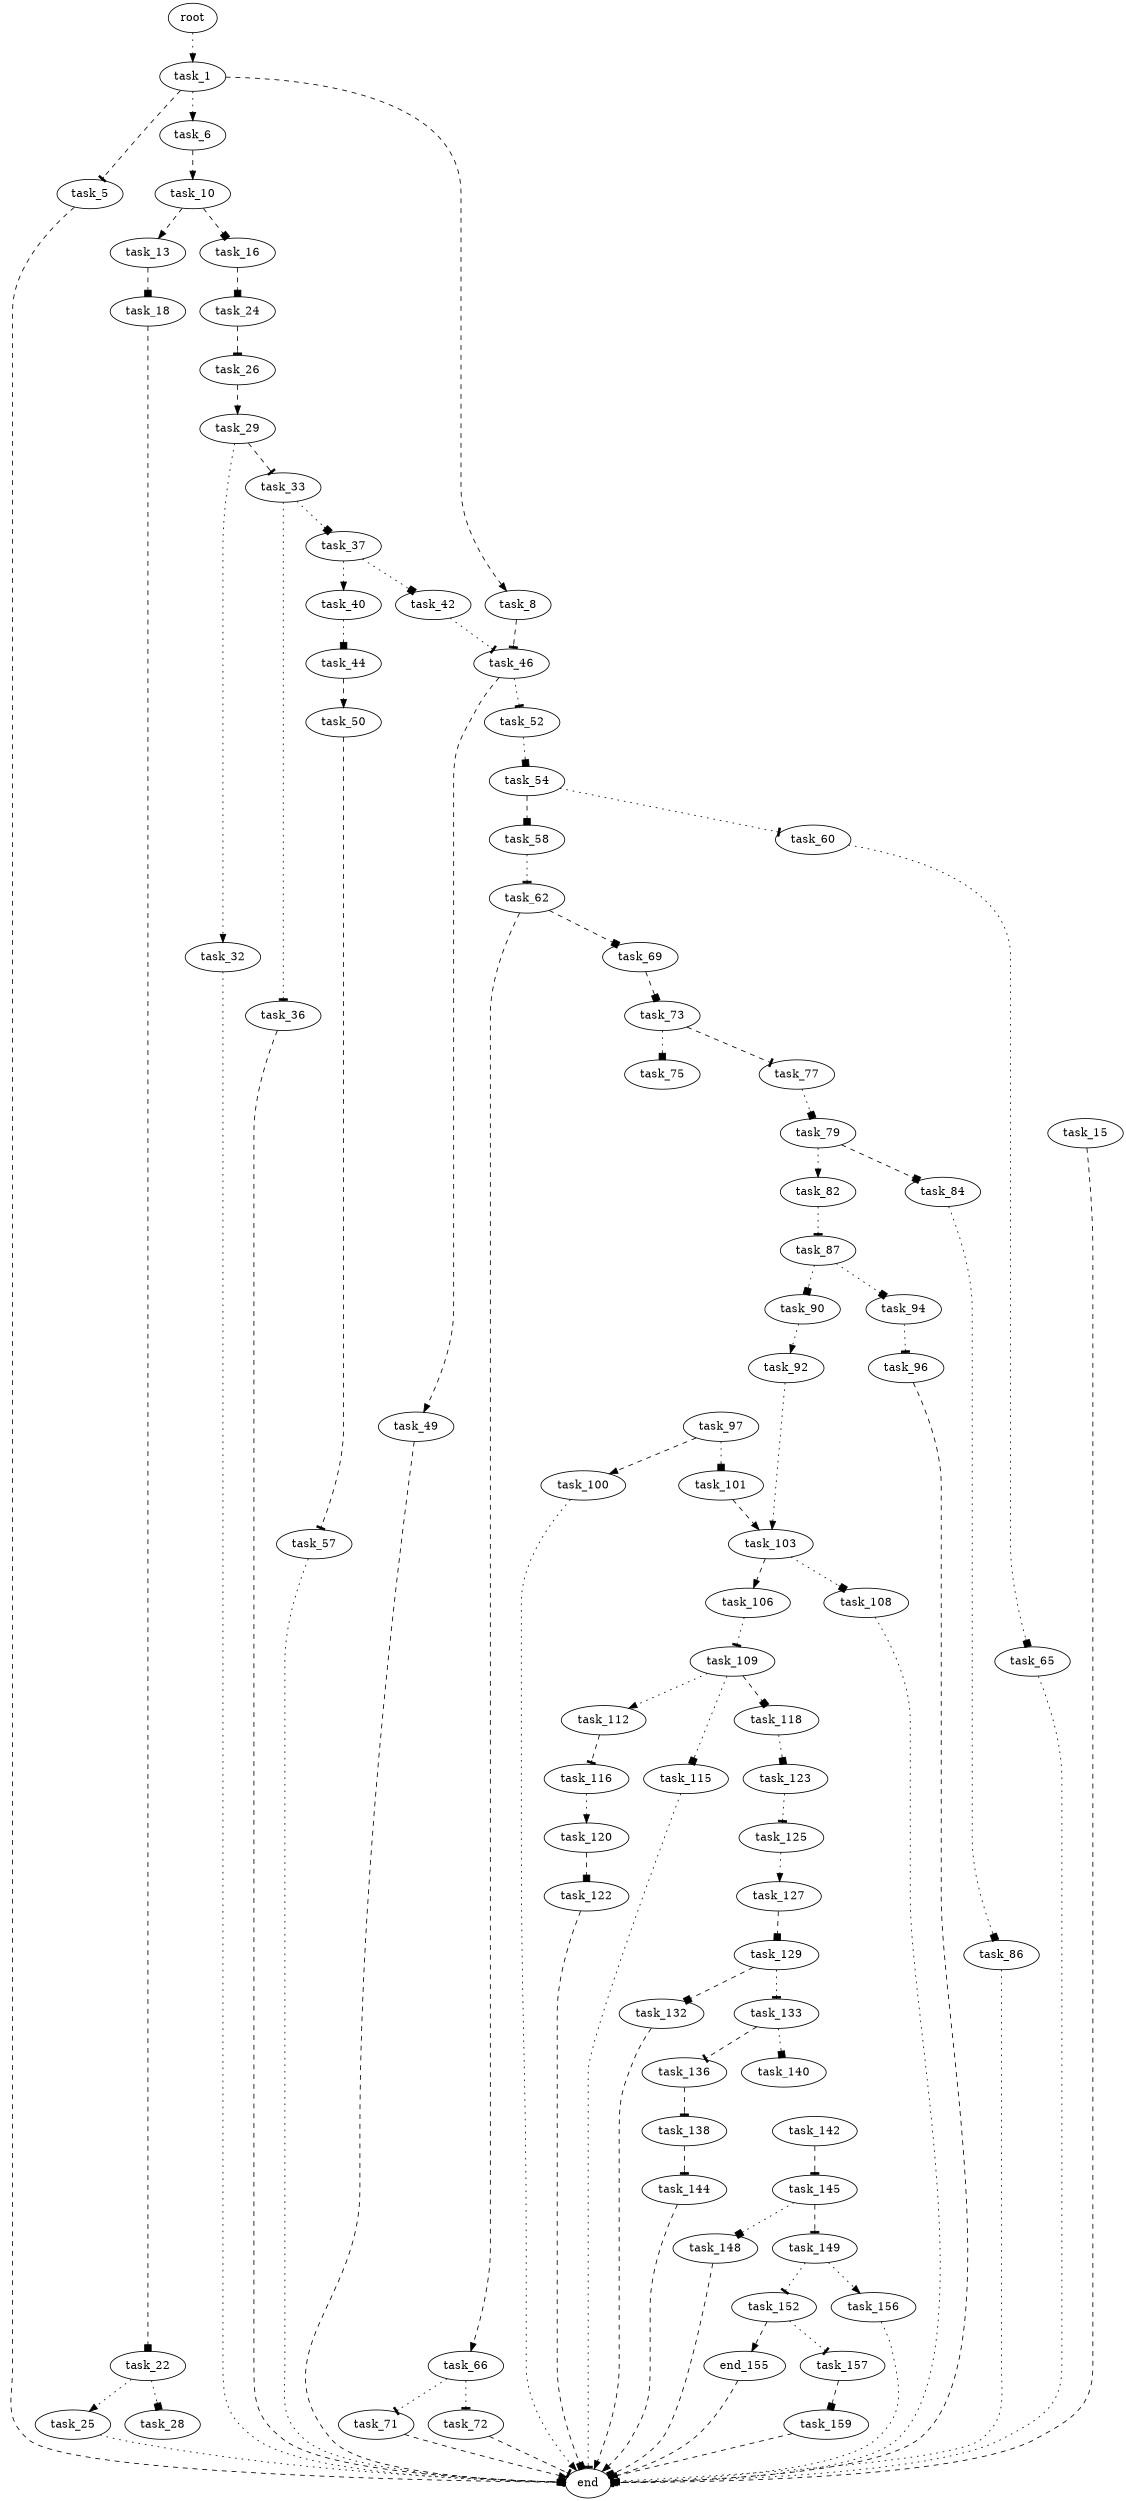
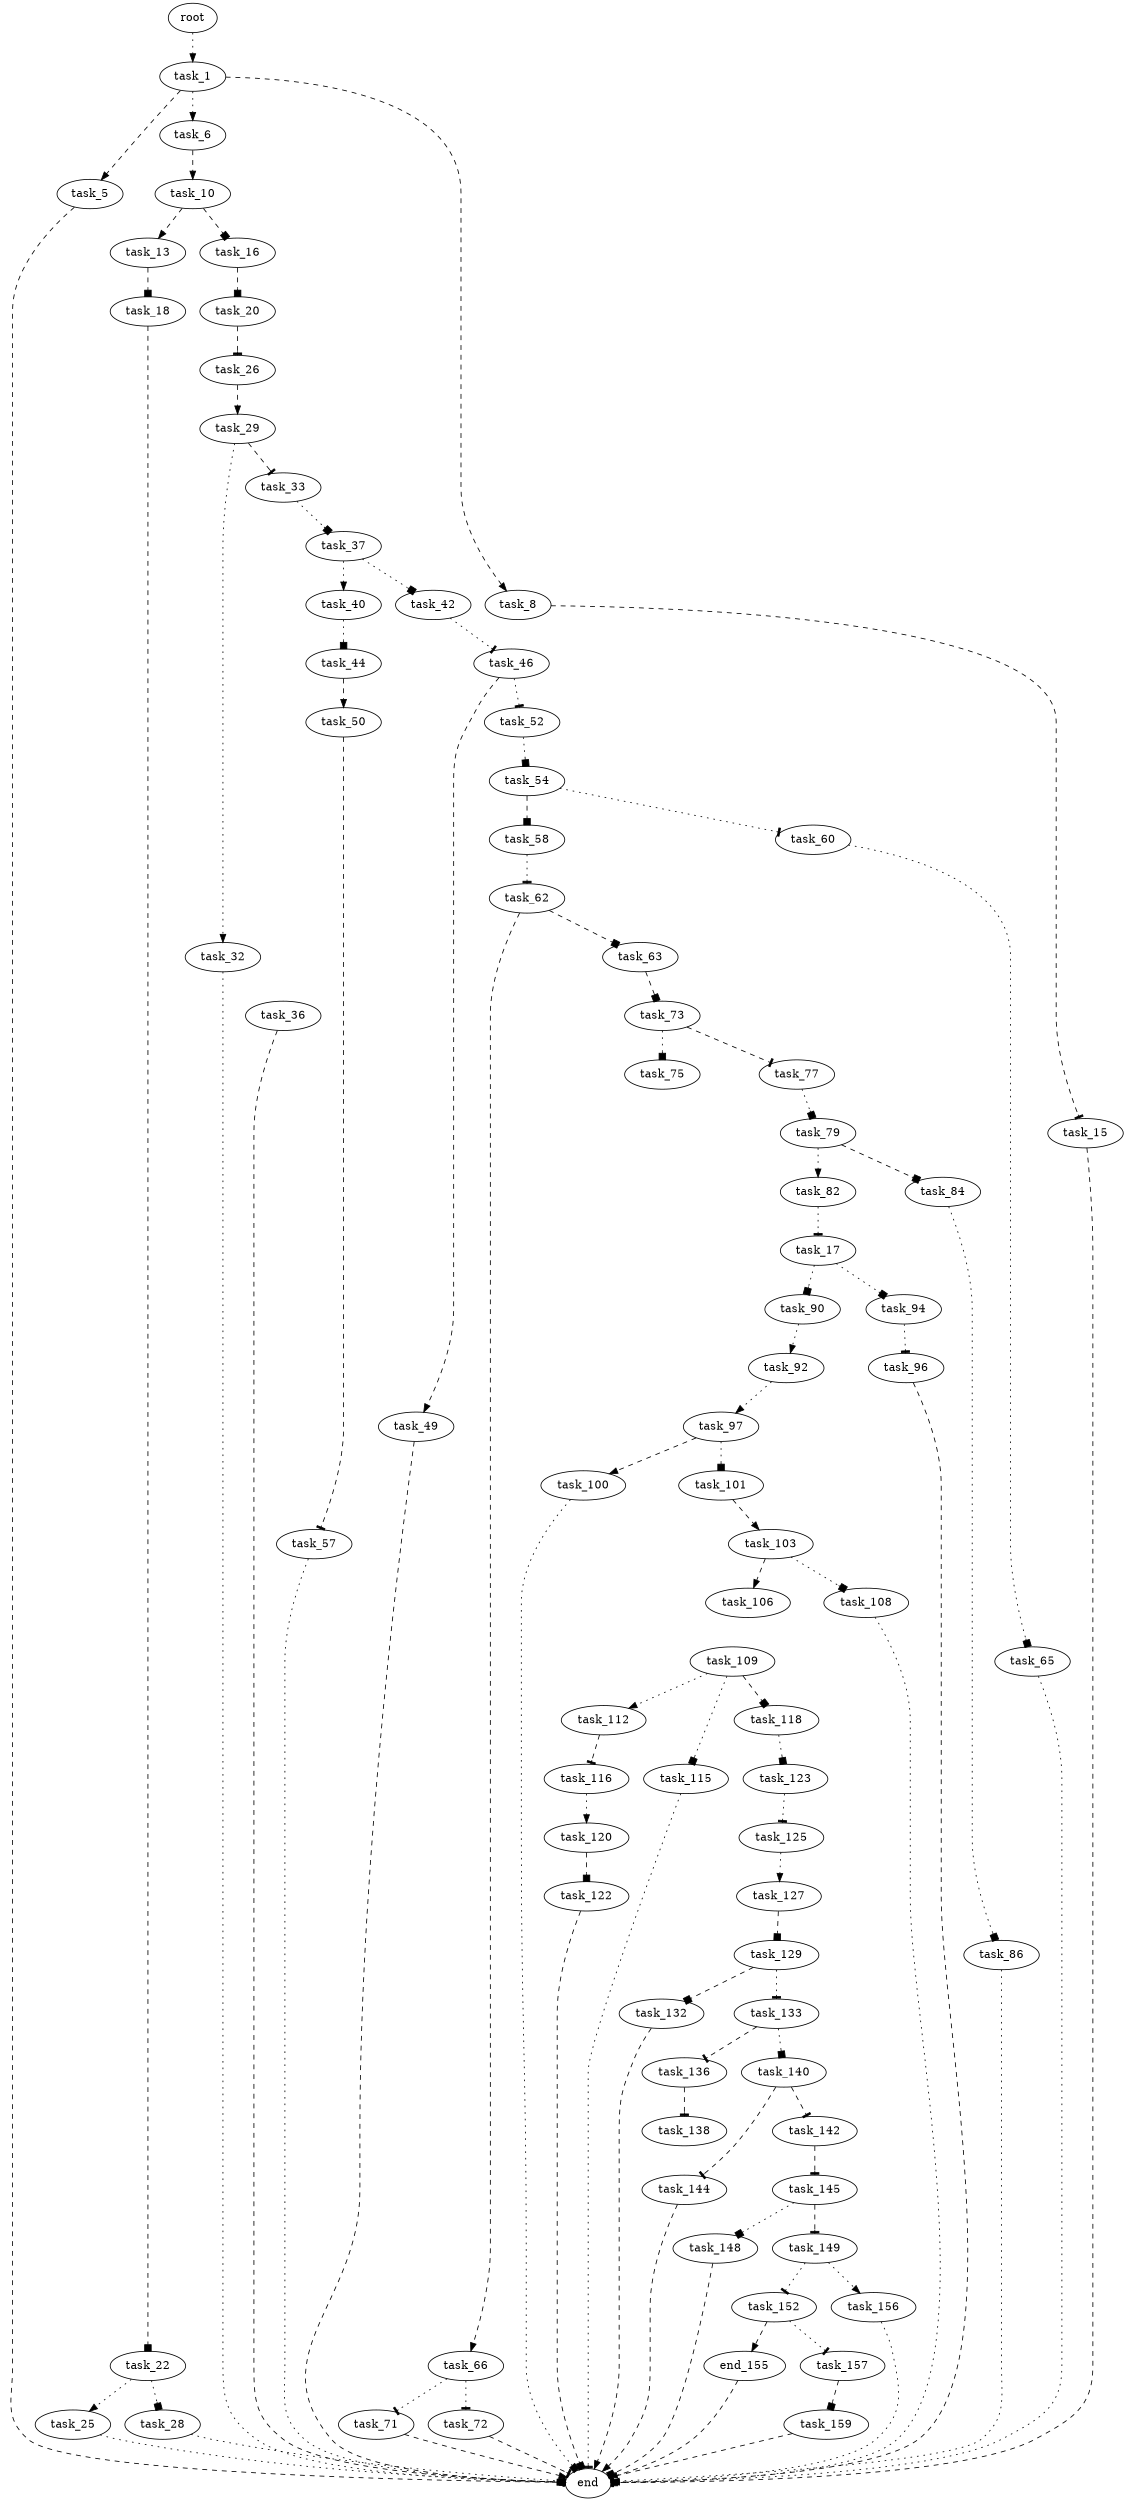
(142, 133) -> (142, 133)
(238, 311) -> (238, 311)
(515, 632) -> (1011, 670)
(283, 749) -> none
(640, 957) -> (640, 957)
(818, 1251) -> (818, 1251)
(779, 1452) -> (757, 1395)
(741, 1630) -> none
(523, 1981) -> (523, 1981)
none -> (798, 2100)
(684, 2159) -> (744, 2134)
none -> (375, 2464)
